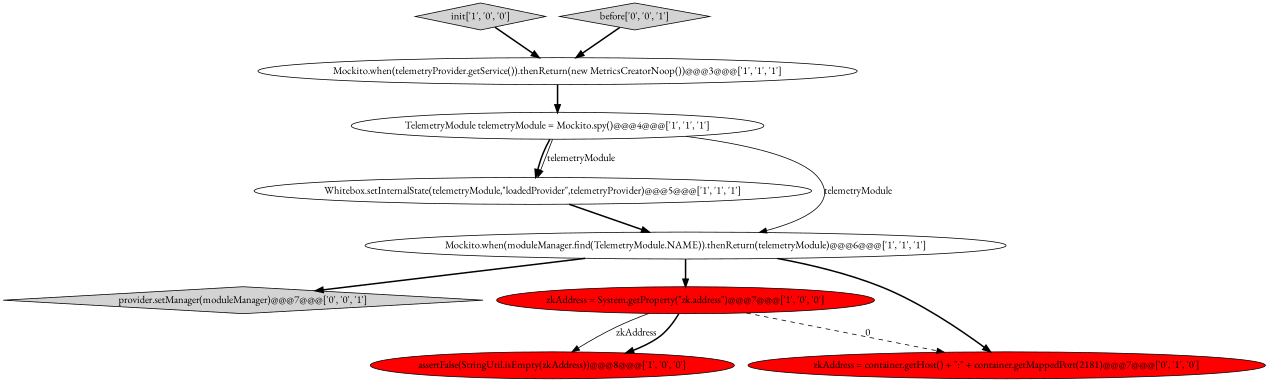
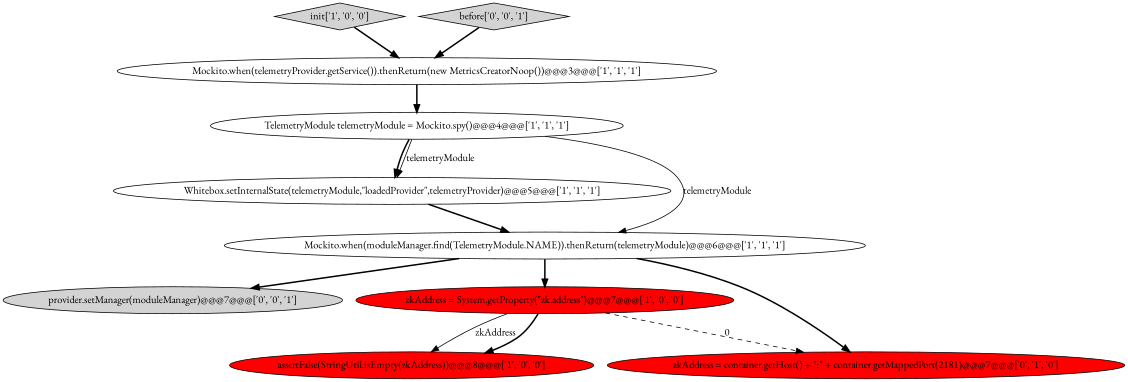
(243, 300) -> (173, 300)
